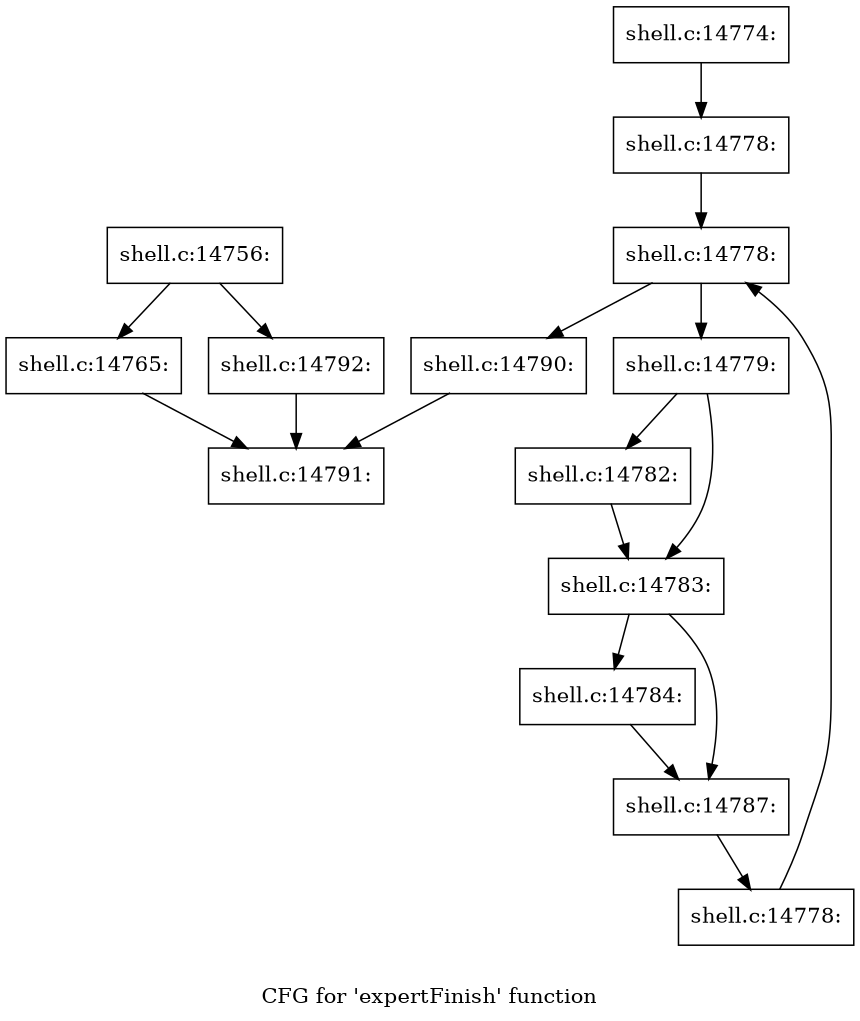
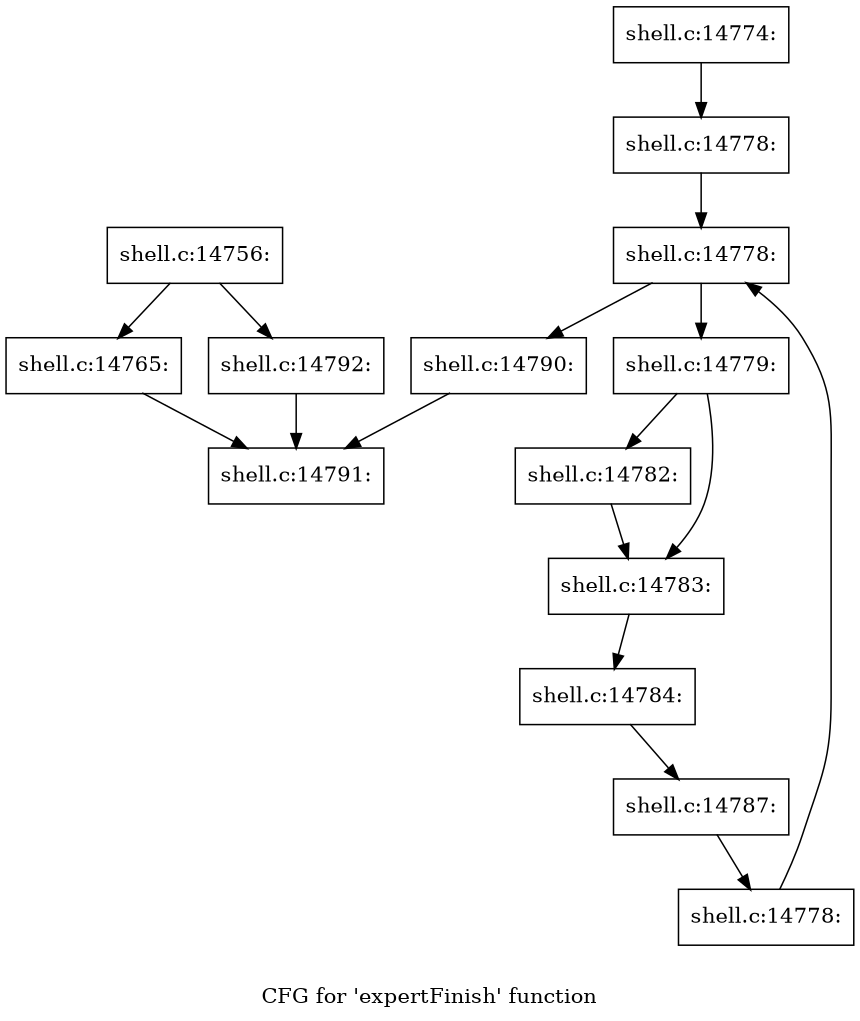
(713, 682) -> none
